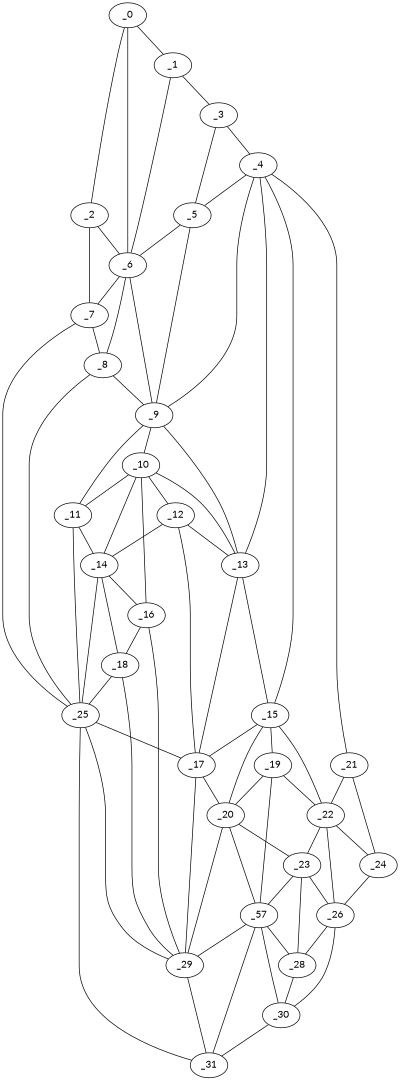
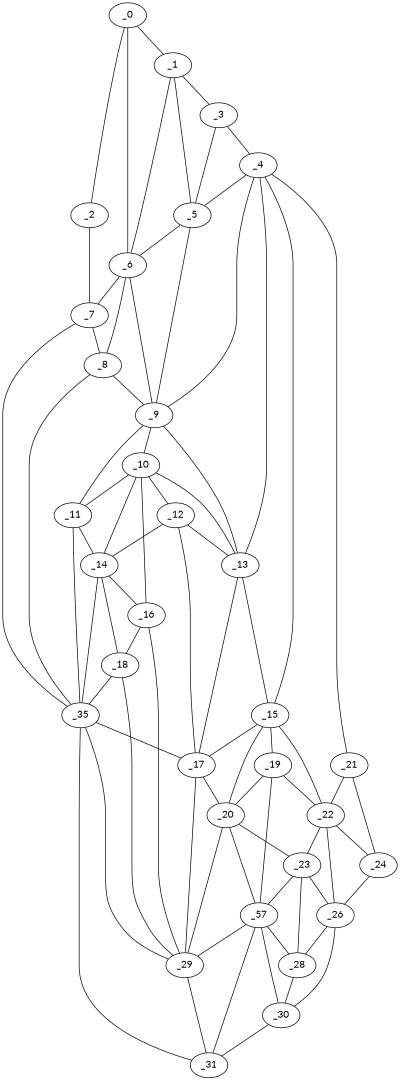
none -> (183, 140)
(109, 240) -> none
(81, 715) -> (81, 715)
